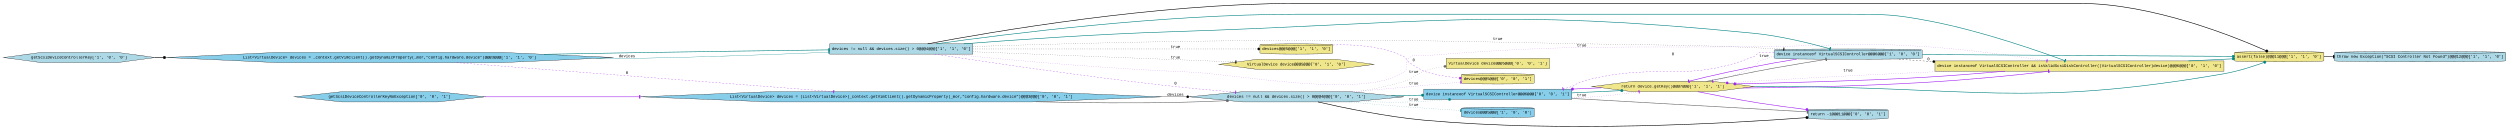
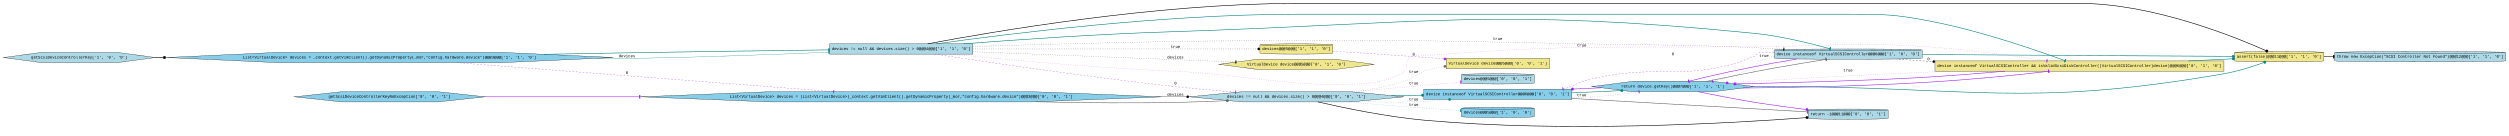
(1399, 54) -> (1388, 55)
(1176, 57) -> (1176, 57)
(1498, 79) -> (1498, 79)
(1673, 87) -> (1673, 87)
